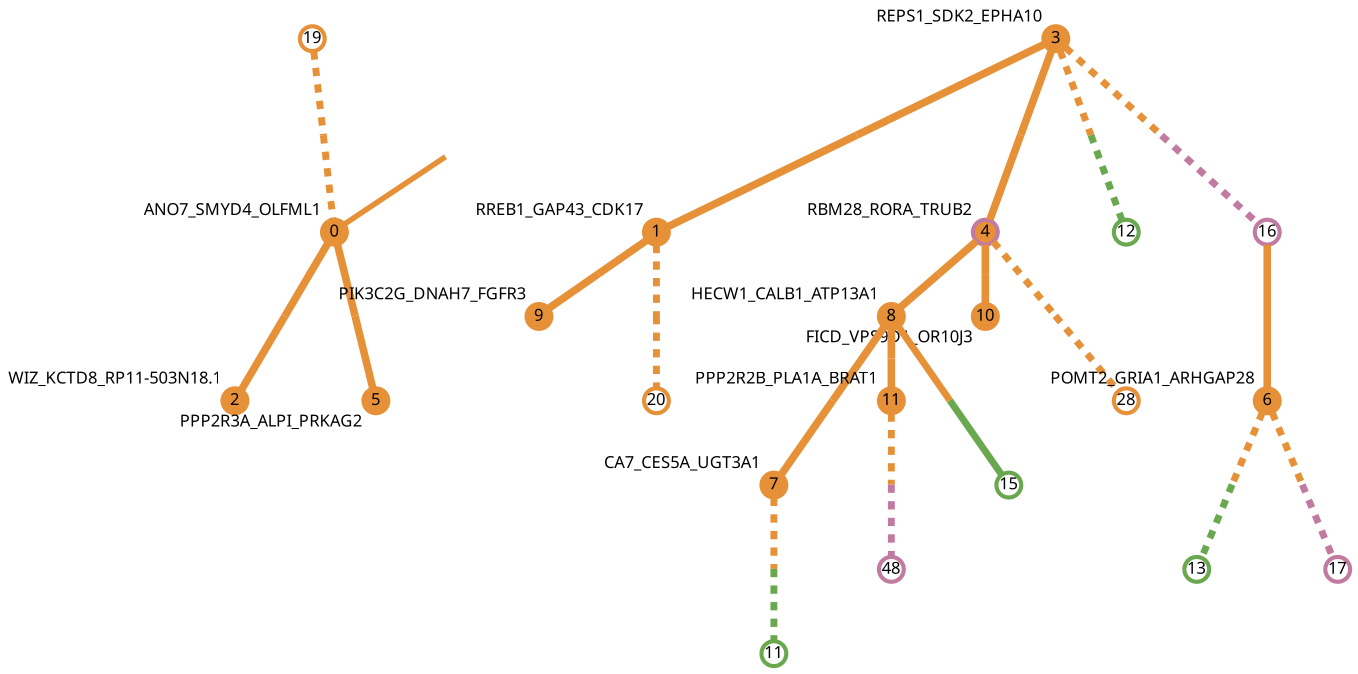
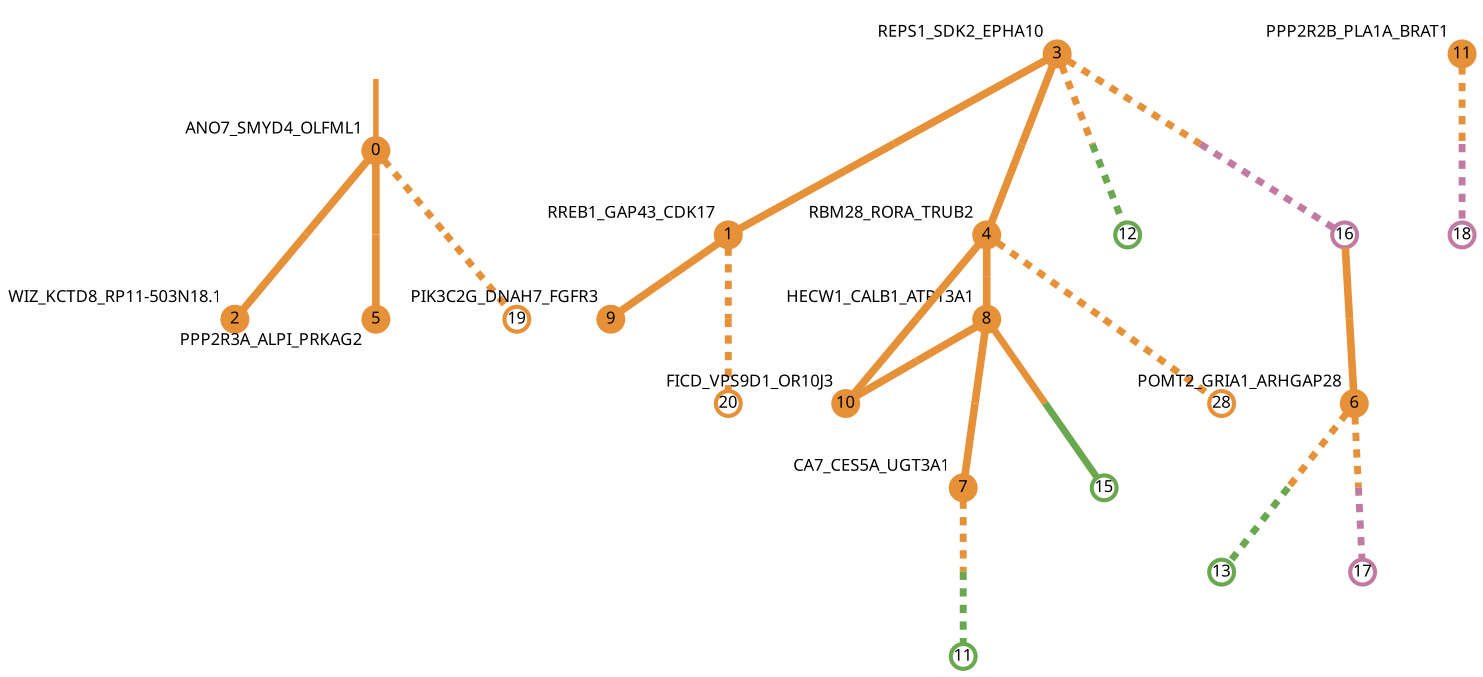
(323, 135) -> (446, 235)
(985, 232) -> (987, 235)
(891, 358) -> (917, 361)
(891, 569) -> (1462, 235)
